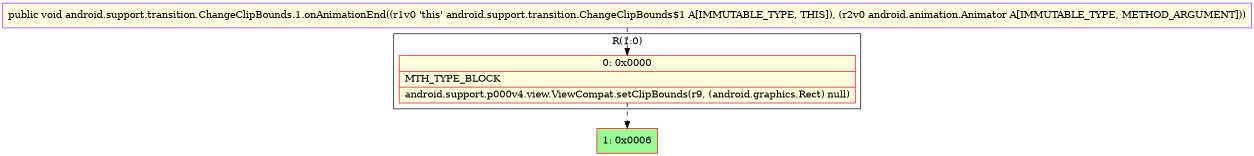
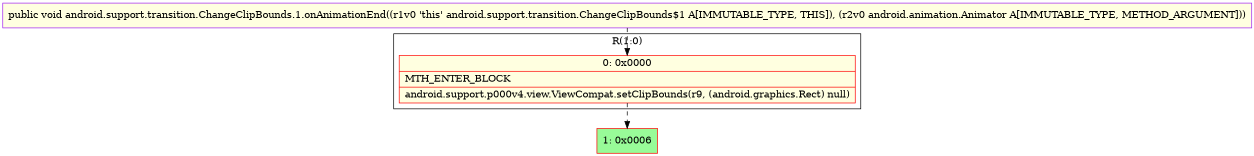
(453, 79) -> (458, 79)
